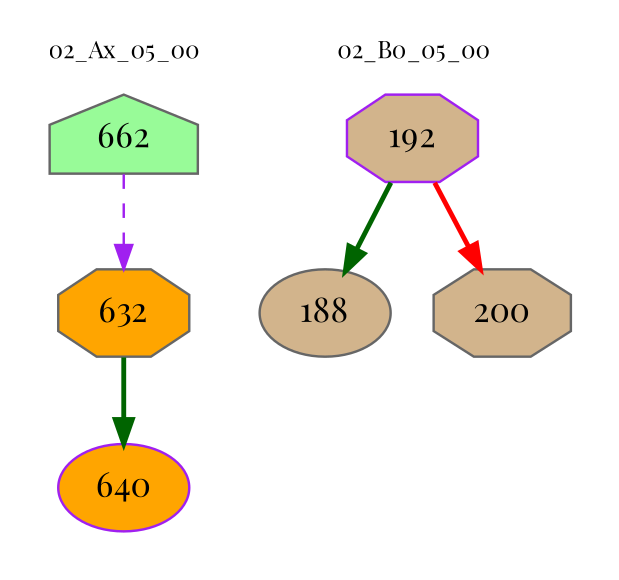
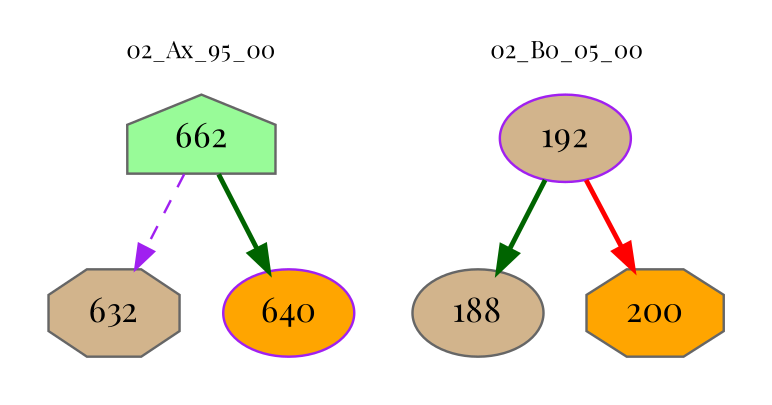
(125, 52) -> (201, 52)
(412, 138) -> (565, 138)
(124, 313) -> (114, 313)
(502, 313) -> (655, 313)
(124, 388) -> (238, 212)
